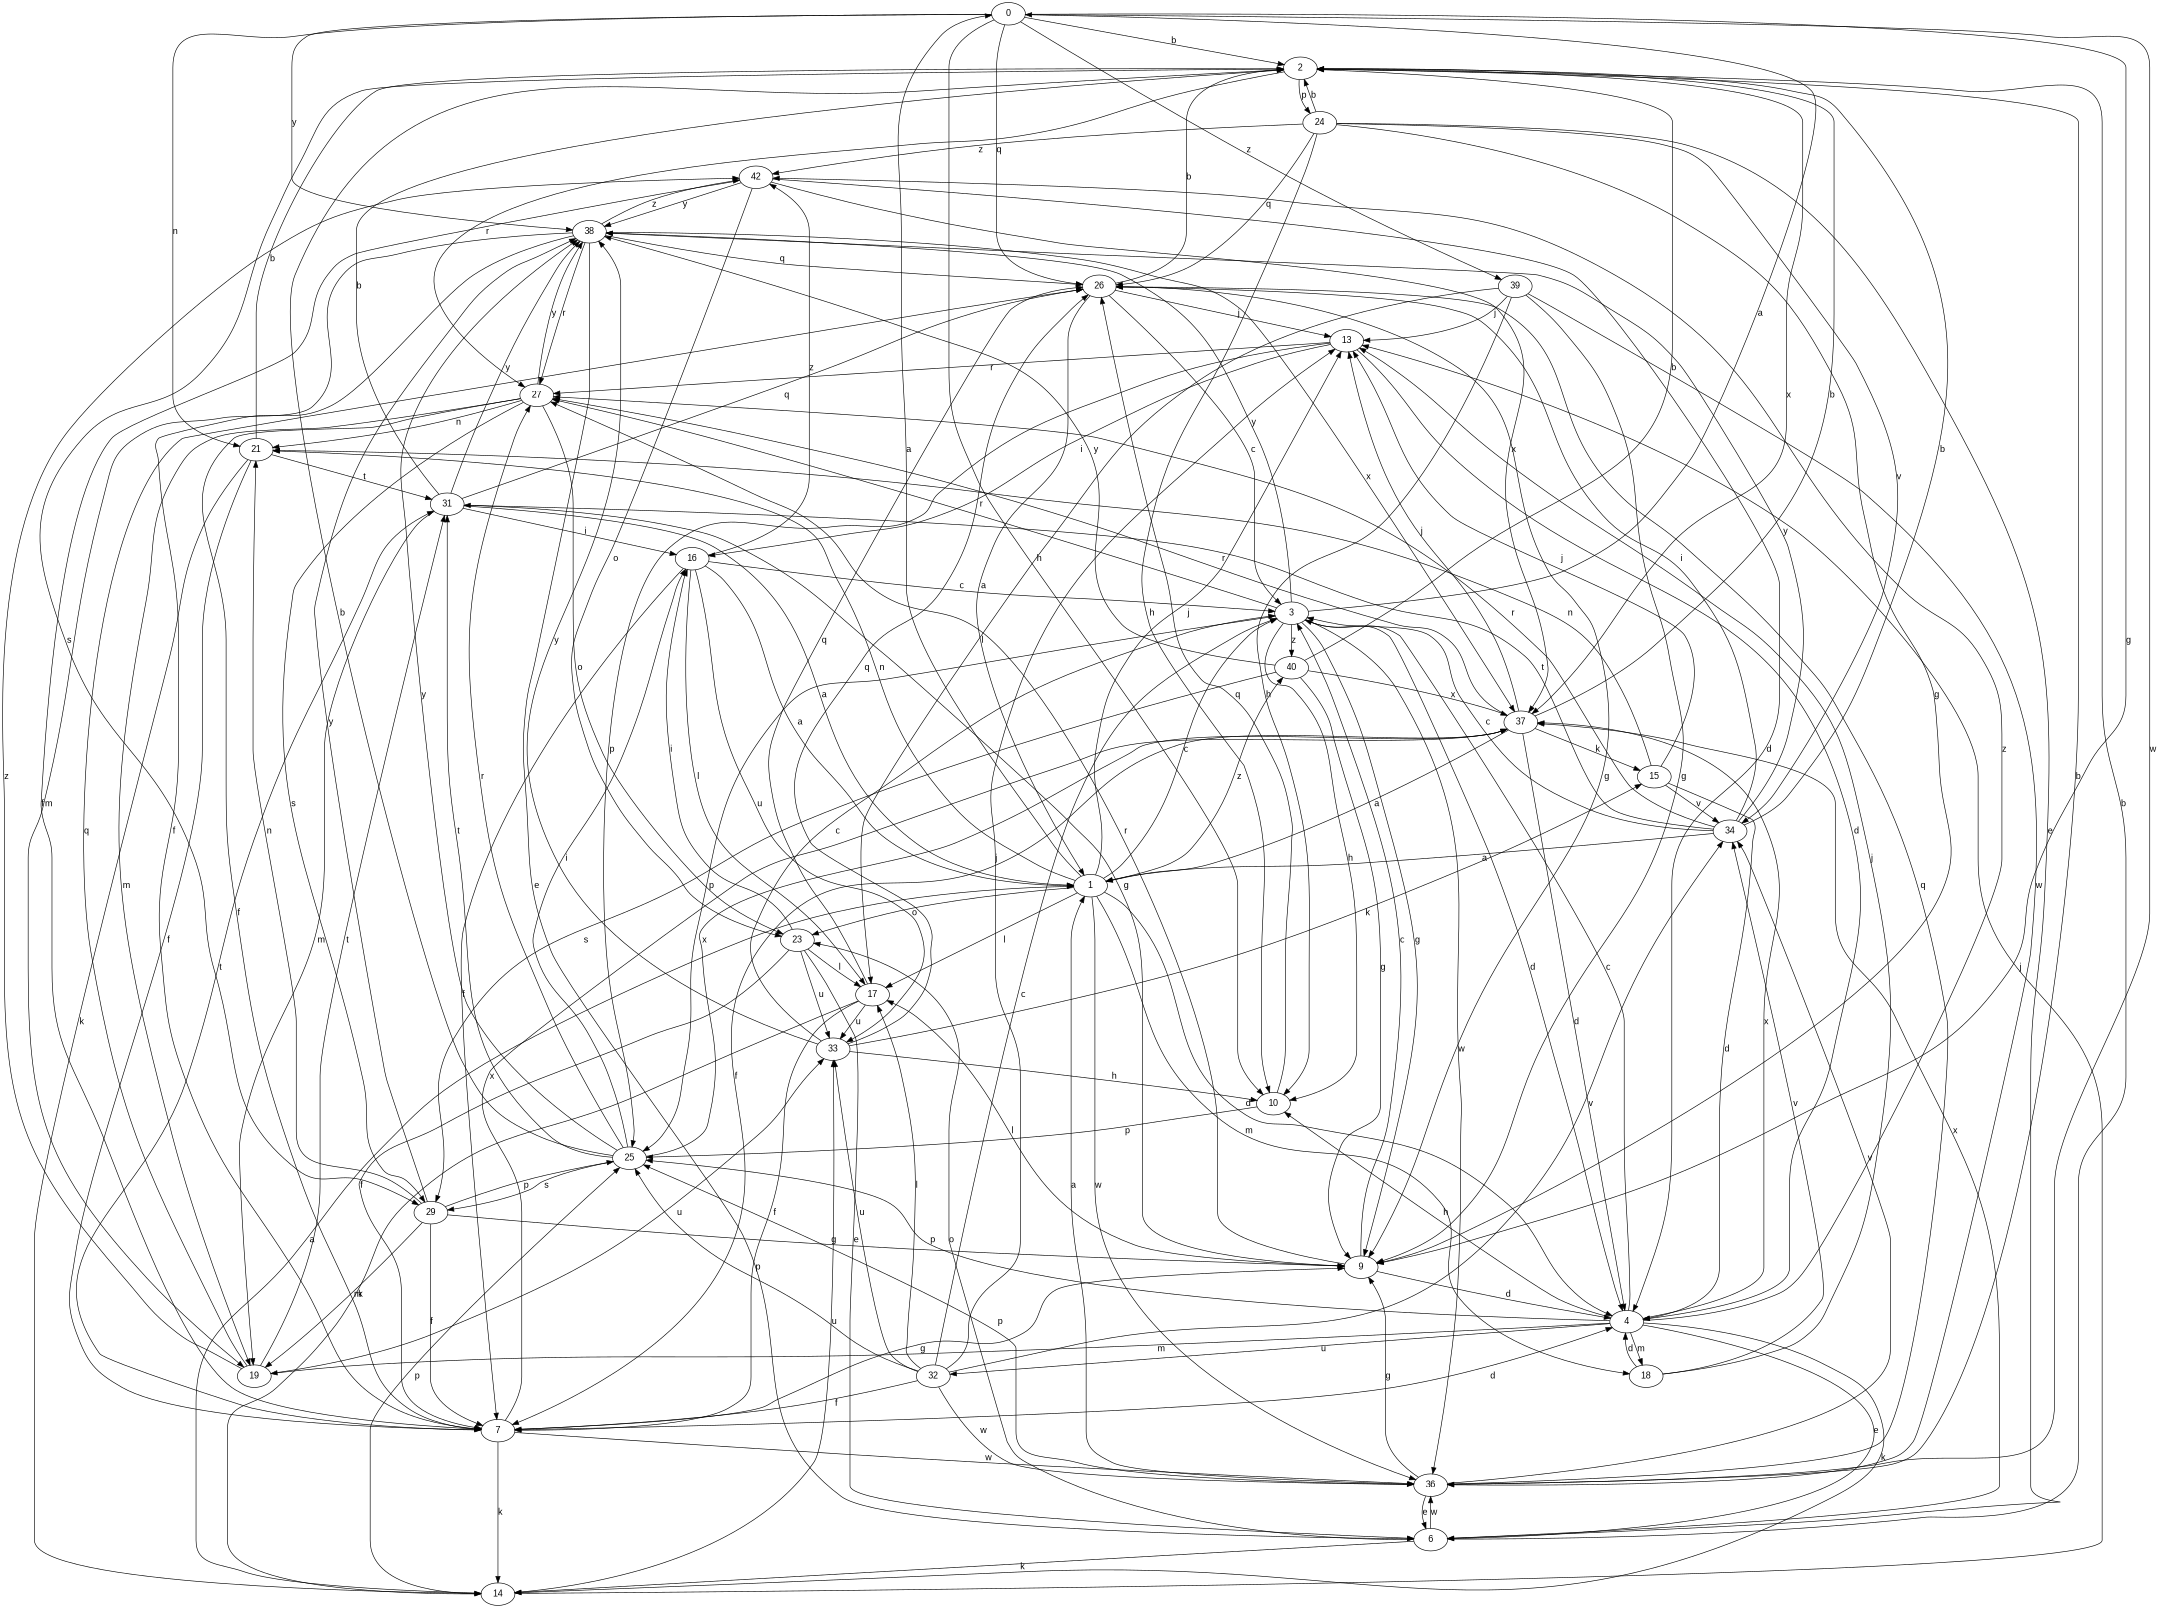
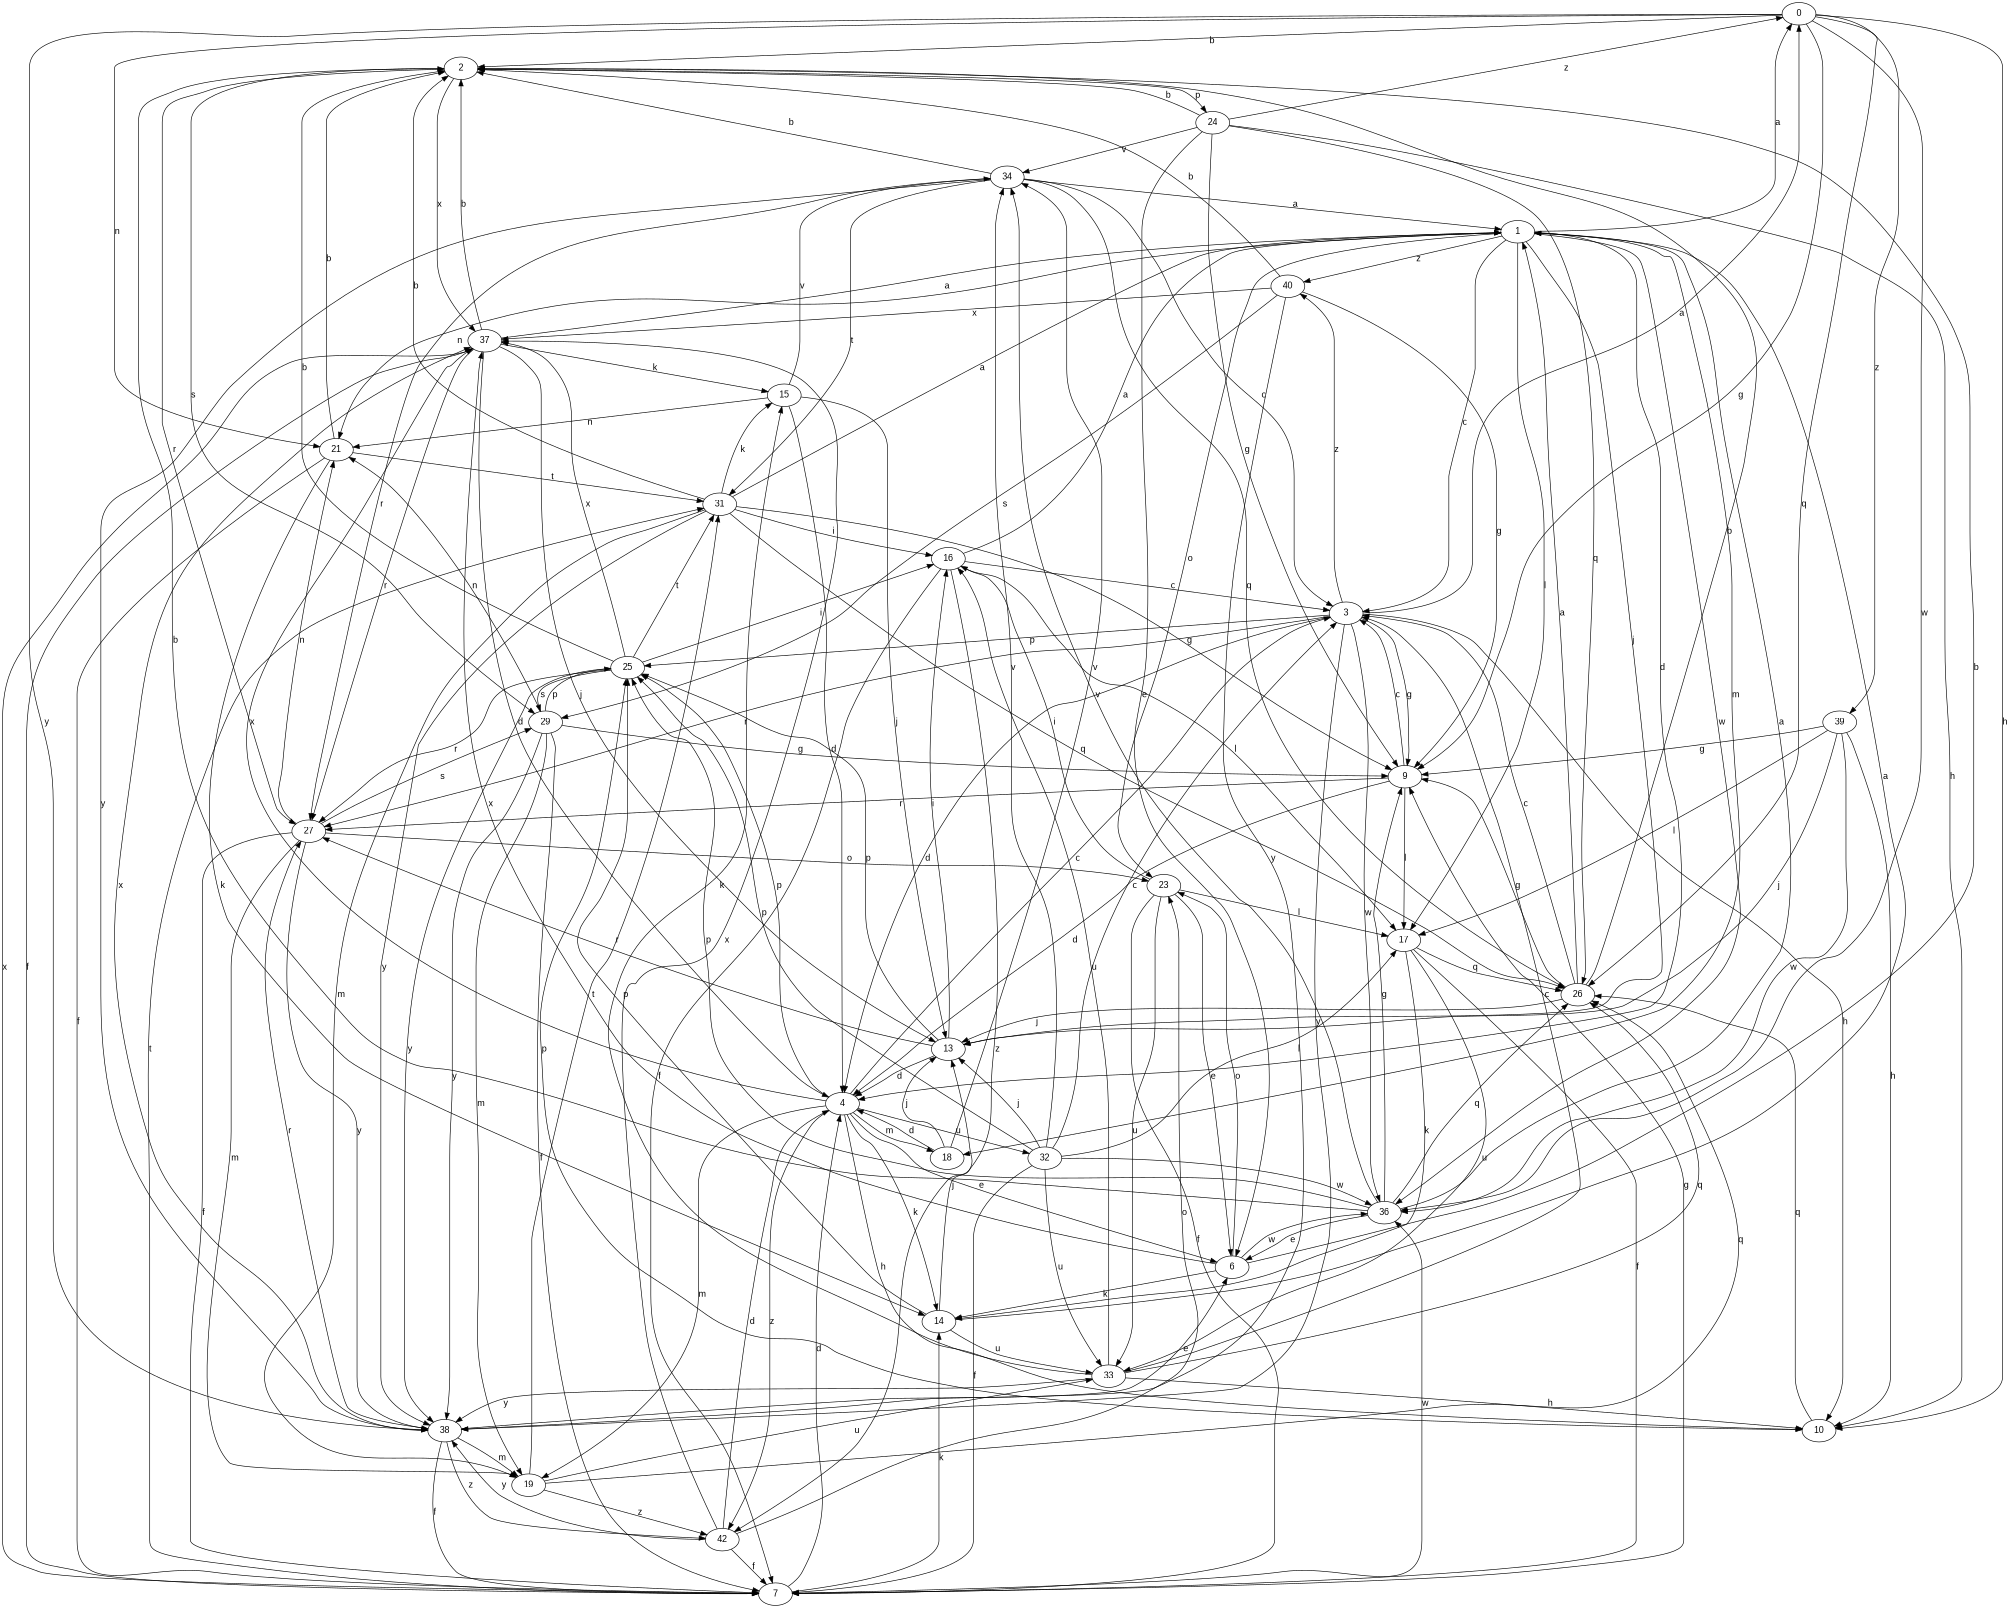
(1040, 140) -> (1503, 69)
(840, 268) -> none
none -> (737, 446)
(1682, 559) -> (1249, 586)
(785, 852) -> (1090, 958)
